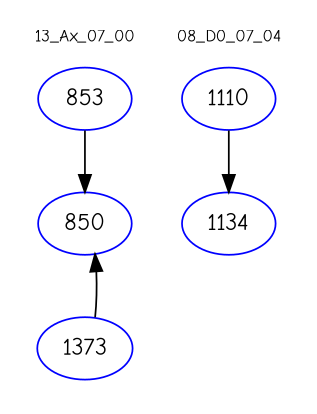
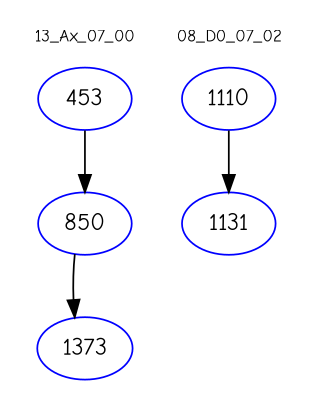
(230, 37) -> (230, 37)
(85, 99) -> (85, 99)
(229, 224) -> (229, 224)
(97, 295) -> (73, 277)
